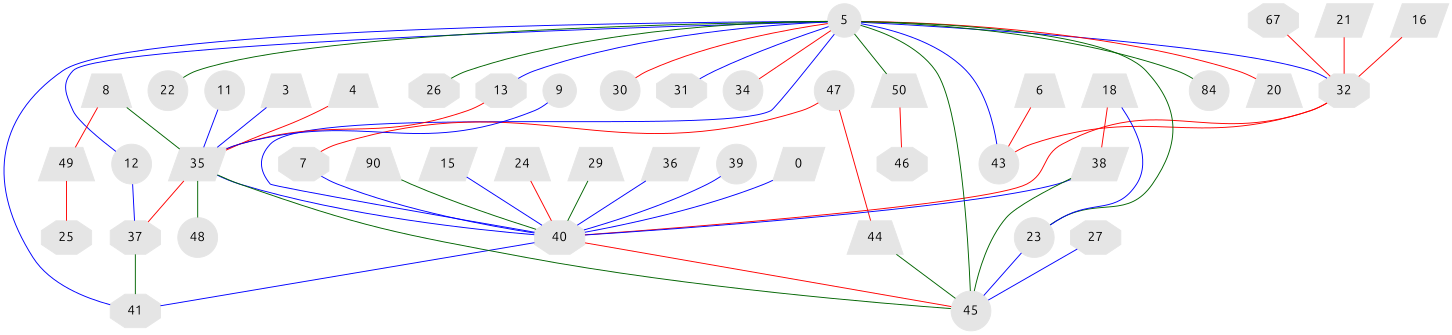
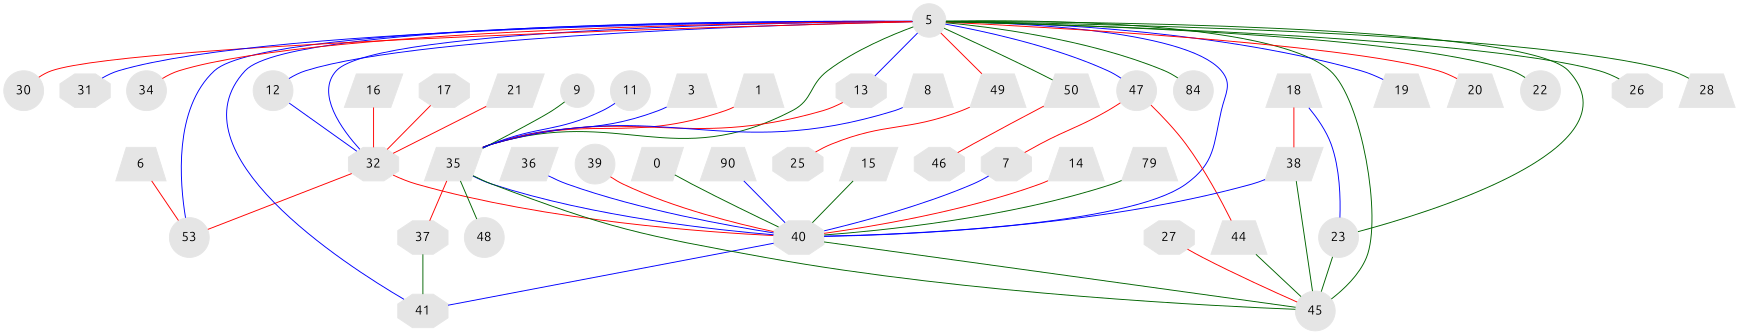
(1273, 20) -> (444, 91)
none -> (1035, 45)
(353, 91) -> (759, 91)
none -> (1402, 91)
none -> (1707, 91)
(153, 128) -> (767, 132)
(84, 132) -> (961, 53)
(413, 133) -> (524, 126)
none -> (714, 136)
(522, 164) -> (1076, 164)
(596, 164) -> (1150, 164)
(999, 164) -> (189, 238)
(504, 201) -> (833, 202)
(134, 202) -> (323, 127)
(468, 206) -> (764, 202)
(654, 207) -> (690, 210)
(680, 211) -> (726, 202)
(1003, 274) -> (1327, 274)
(768, 275) -> (1060, 275)
(1033, 275) -> (1242, 277)
